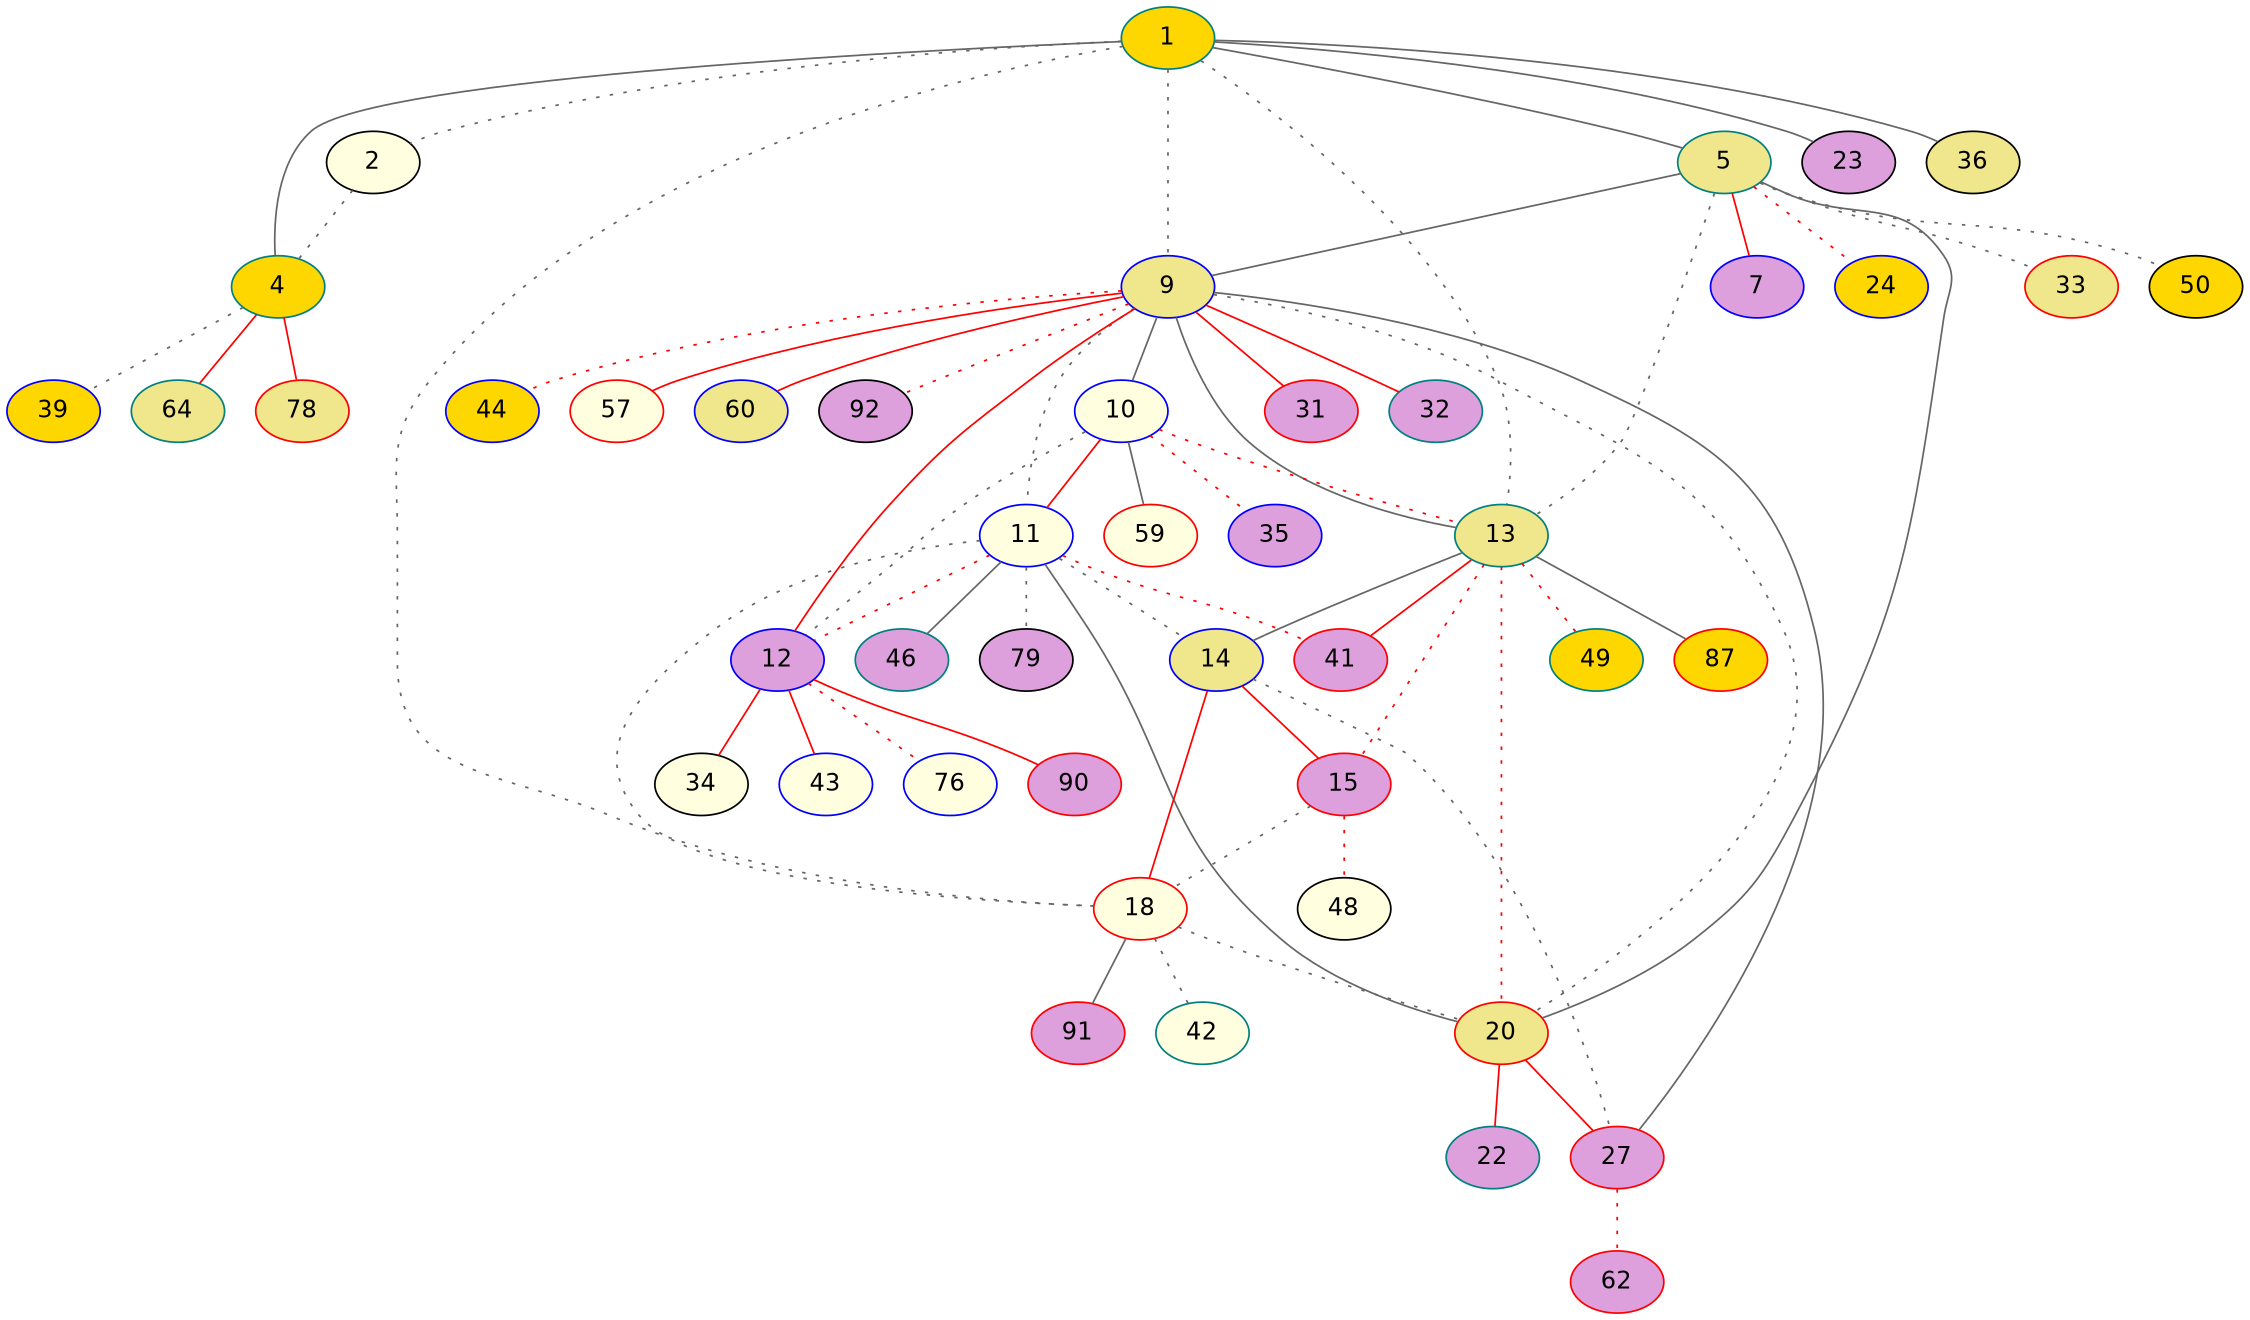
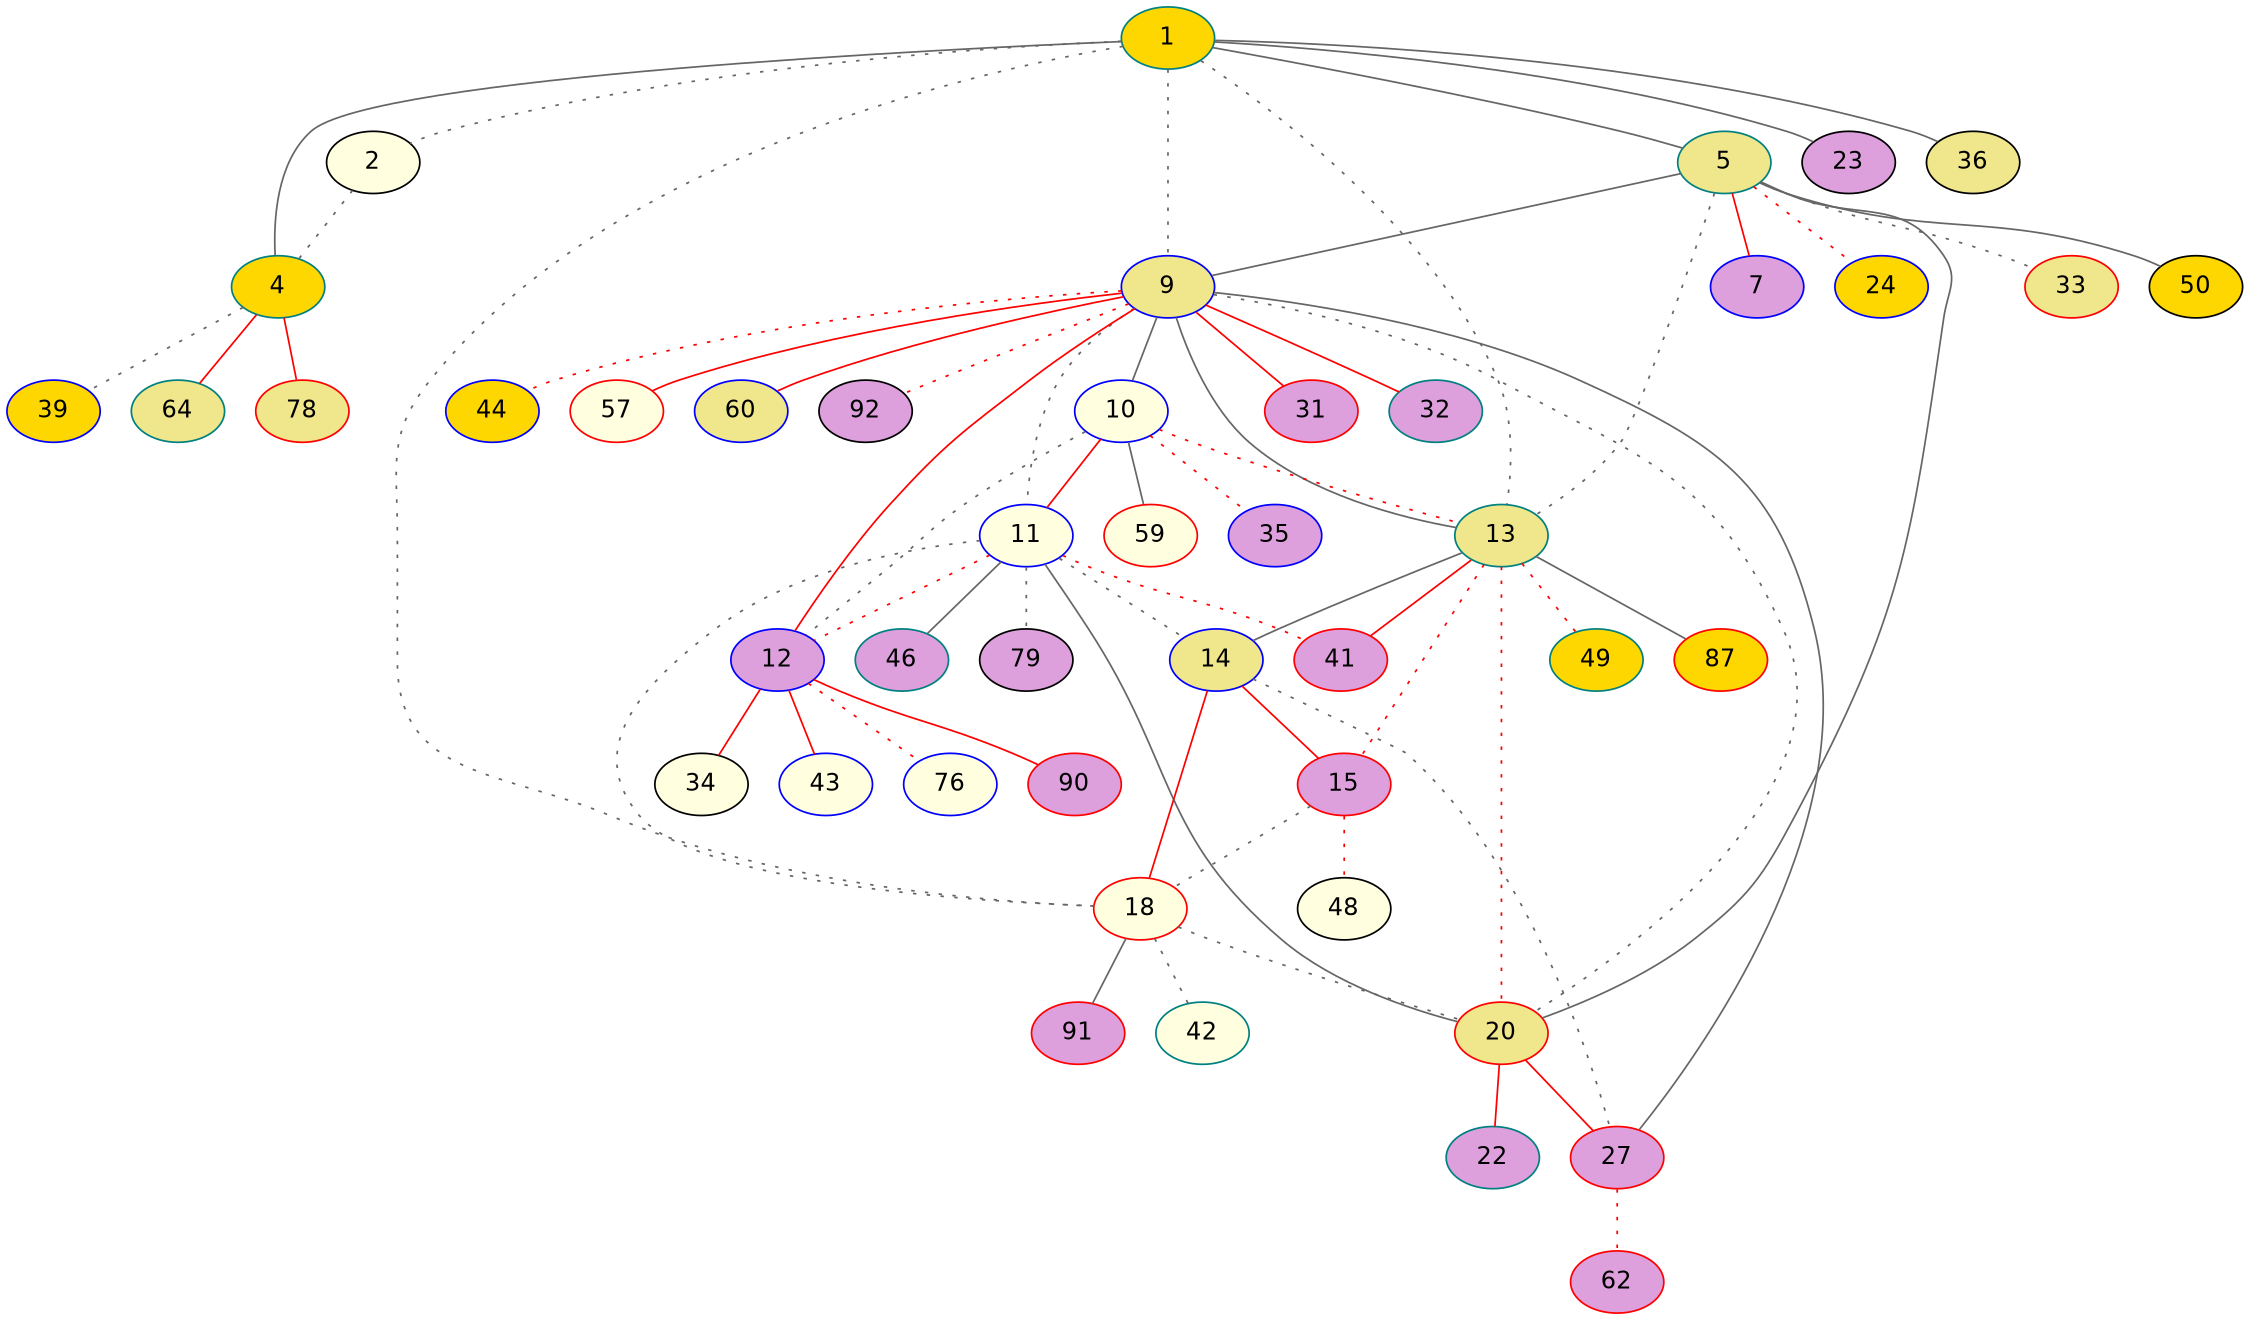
(1960, 225) -> (1960, 225)
